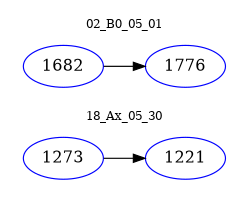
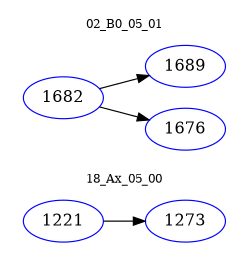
none -> (185, 66)
(185, 66) -> (185, 129)
(124, 117) -> (124, 180)
(118, 158) -> (118, 221)
